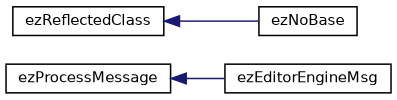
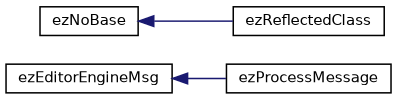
(219, 21) -> (194, 21)
(206, 79) -> (207, 79)
